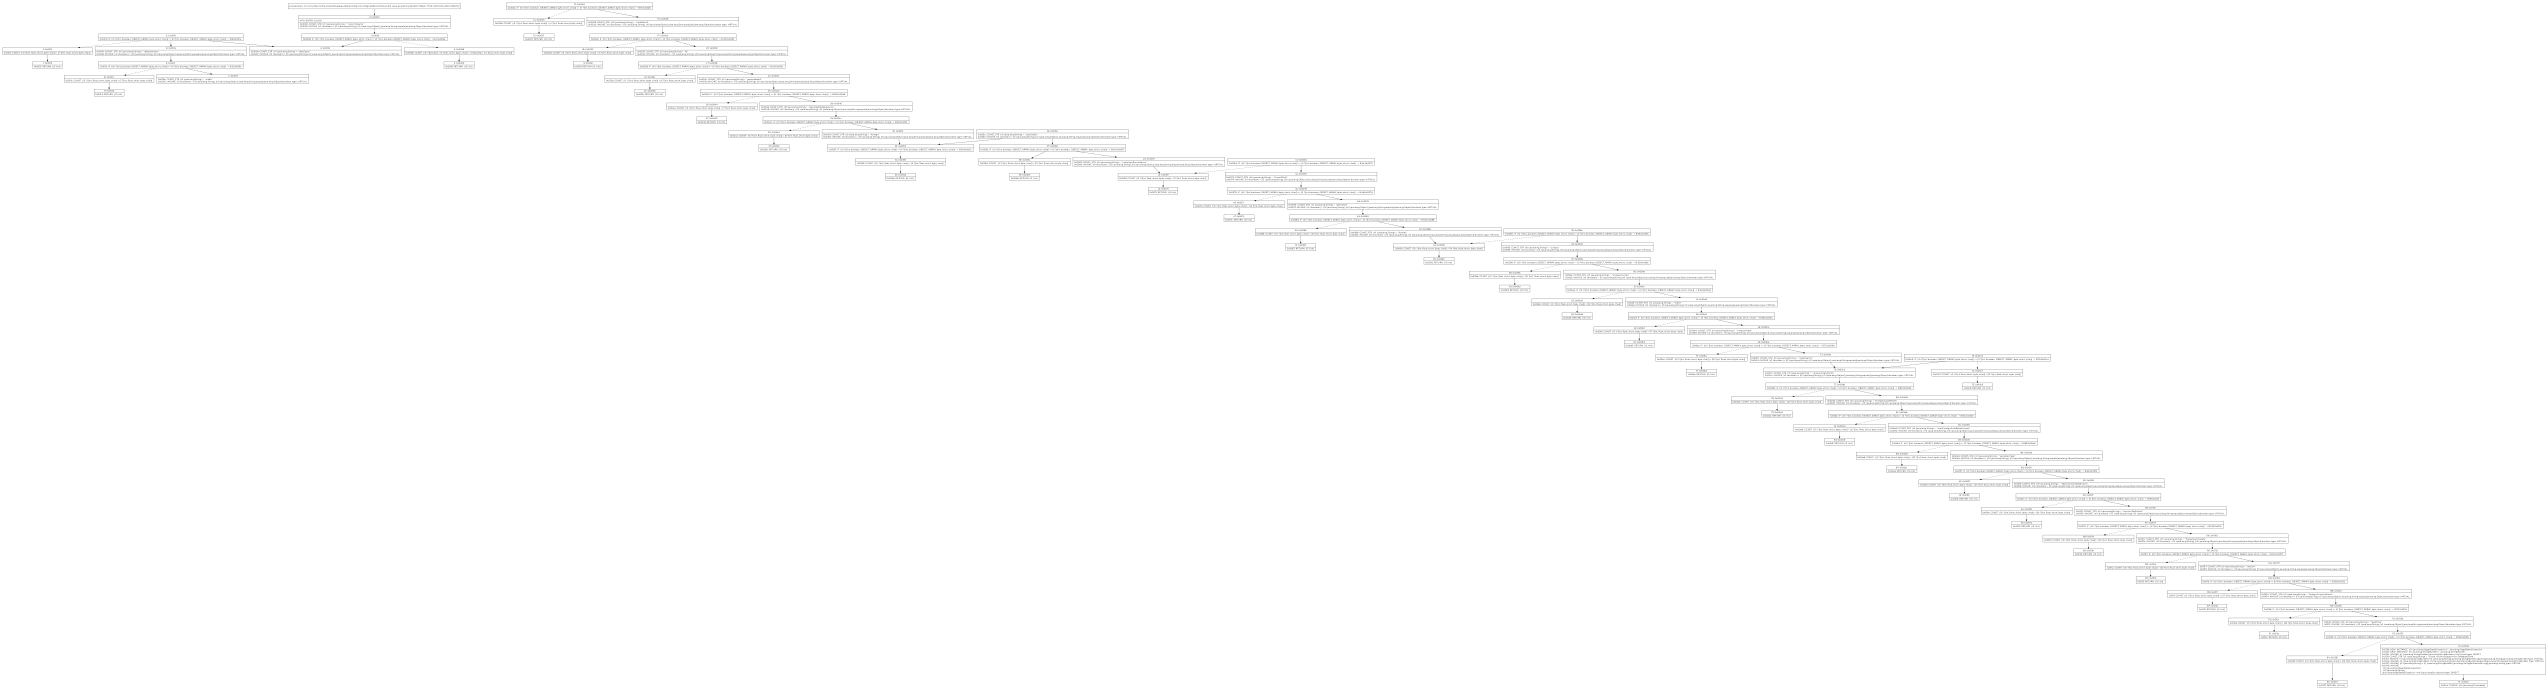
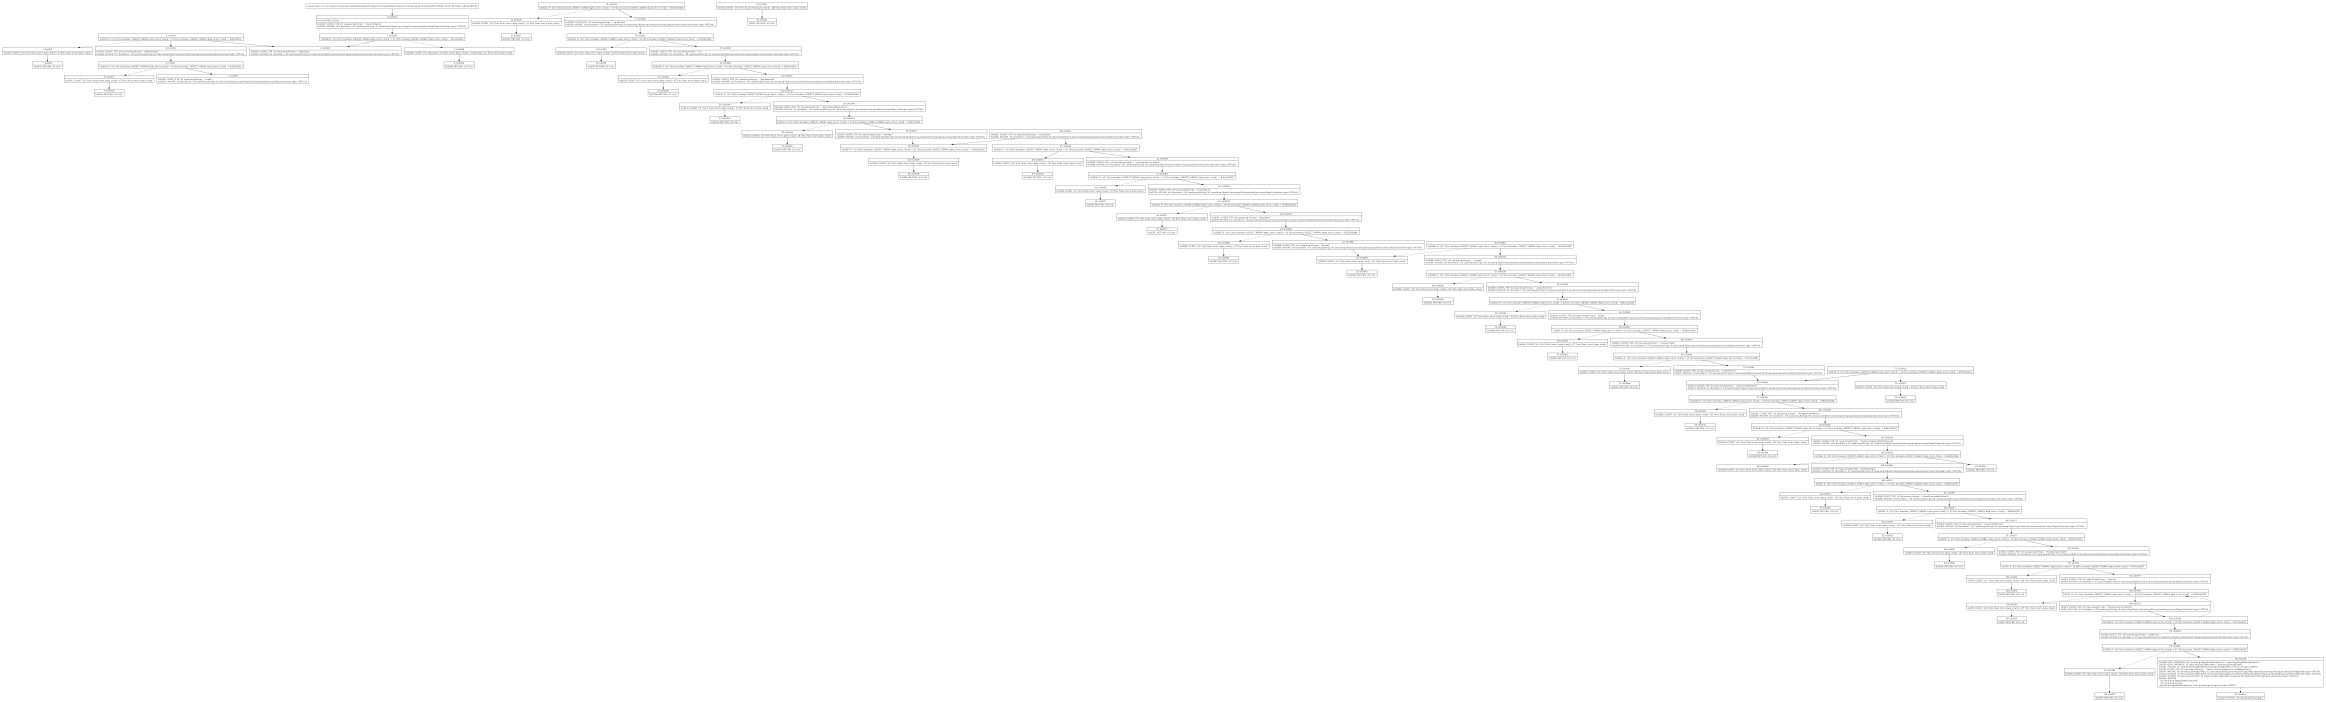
(1156, 169) -> (1162, 169)
(1902, 462) -> (1948, 461)
(2306, 614) -> (2212, 602)
